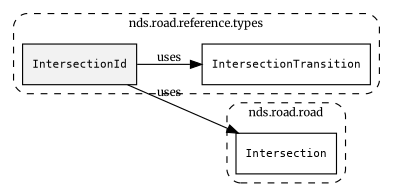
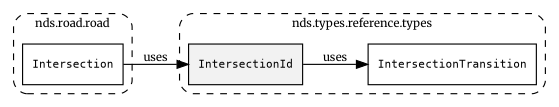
(196, 24) -> (362, 24)
(178, 107) -> (150, 64)
